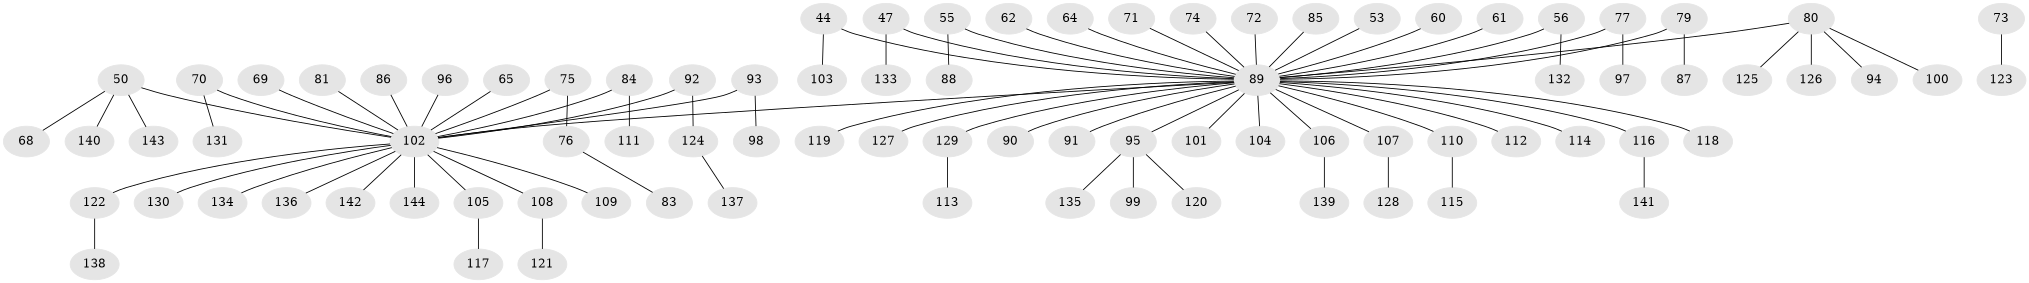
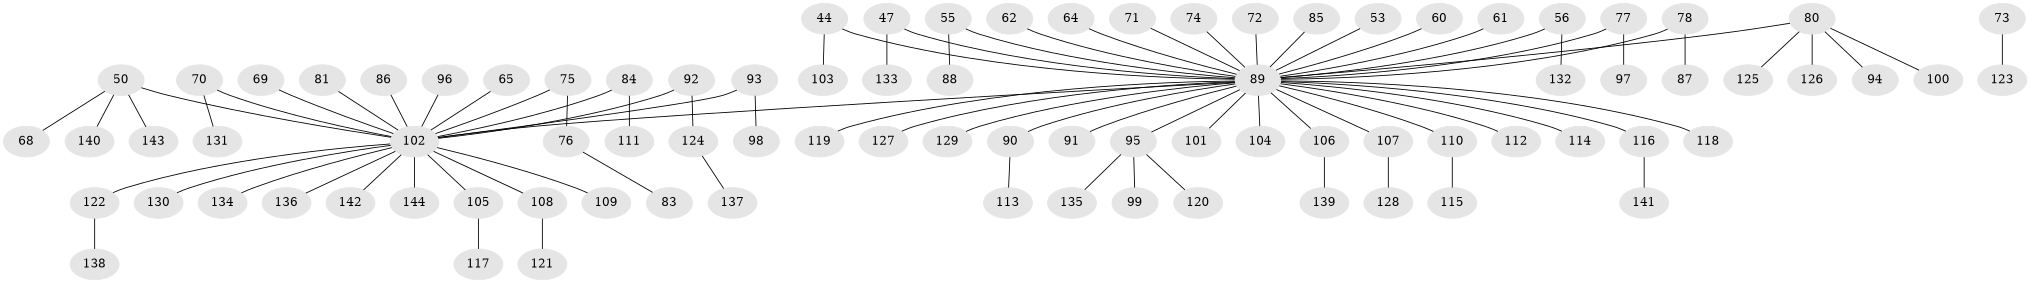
(1684, 19) -> (1685, 19)
(947, 172) -> (1009, 172)
